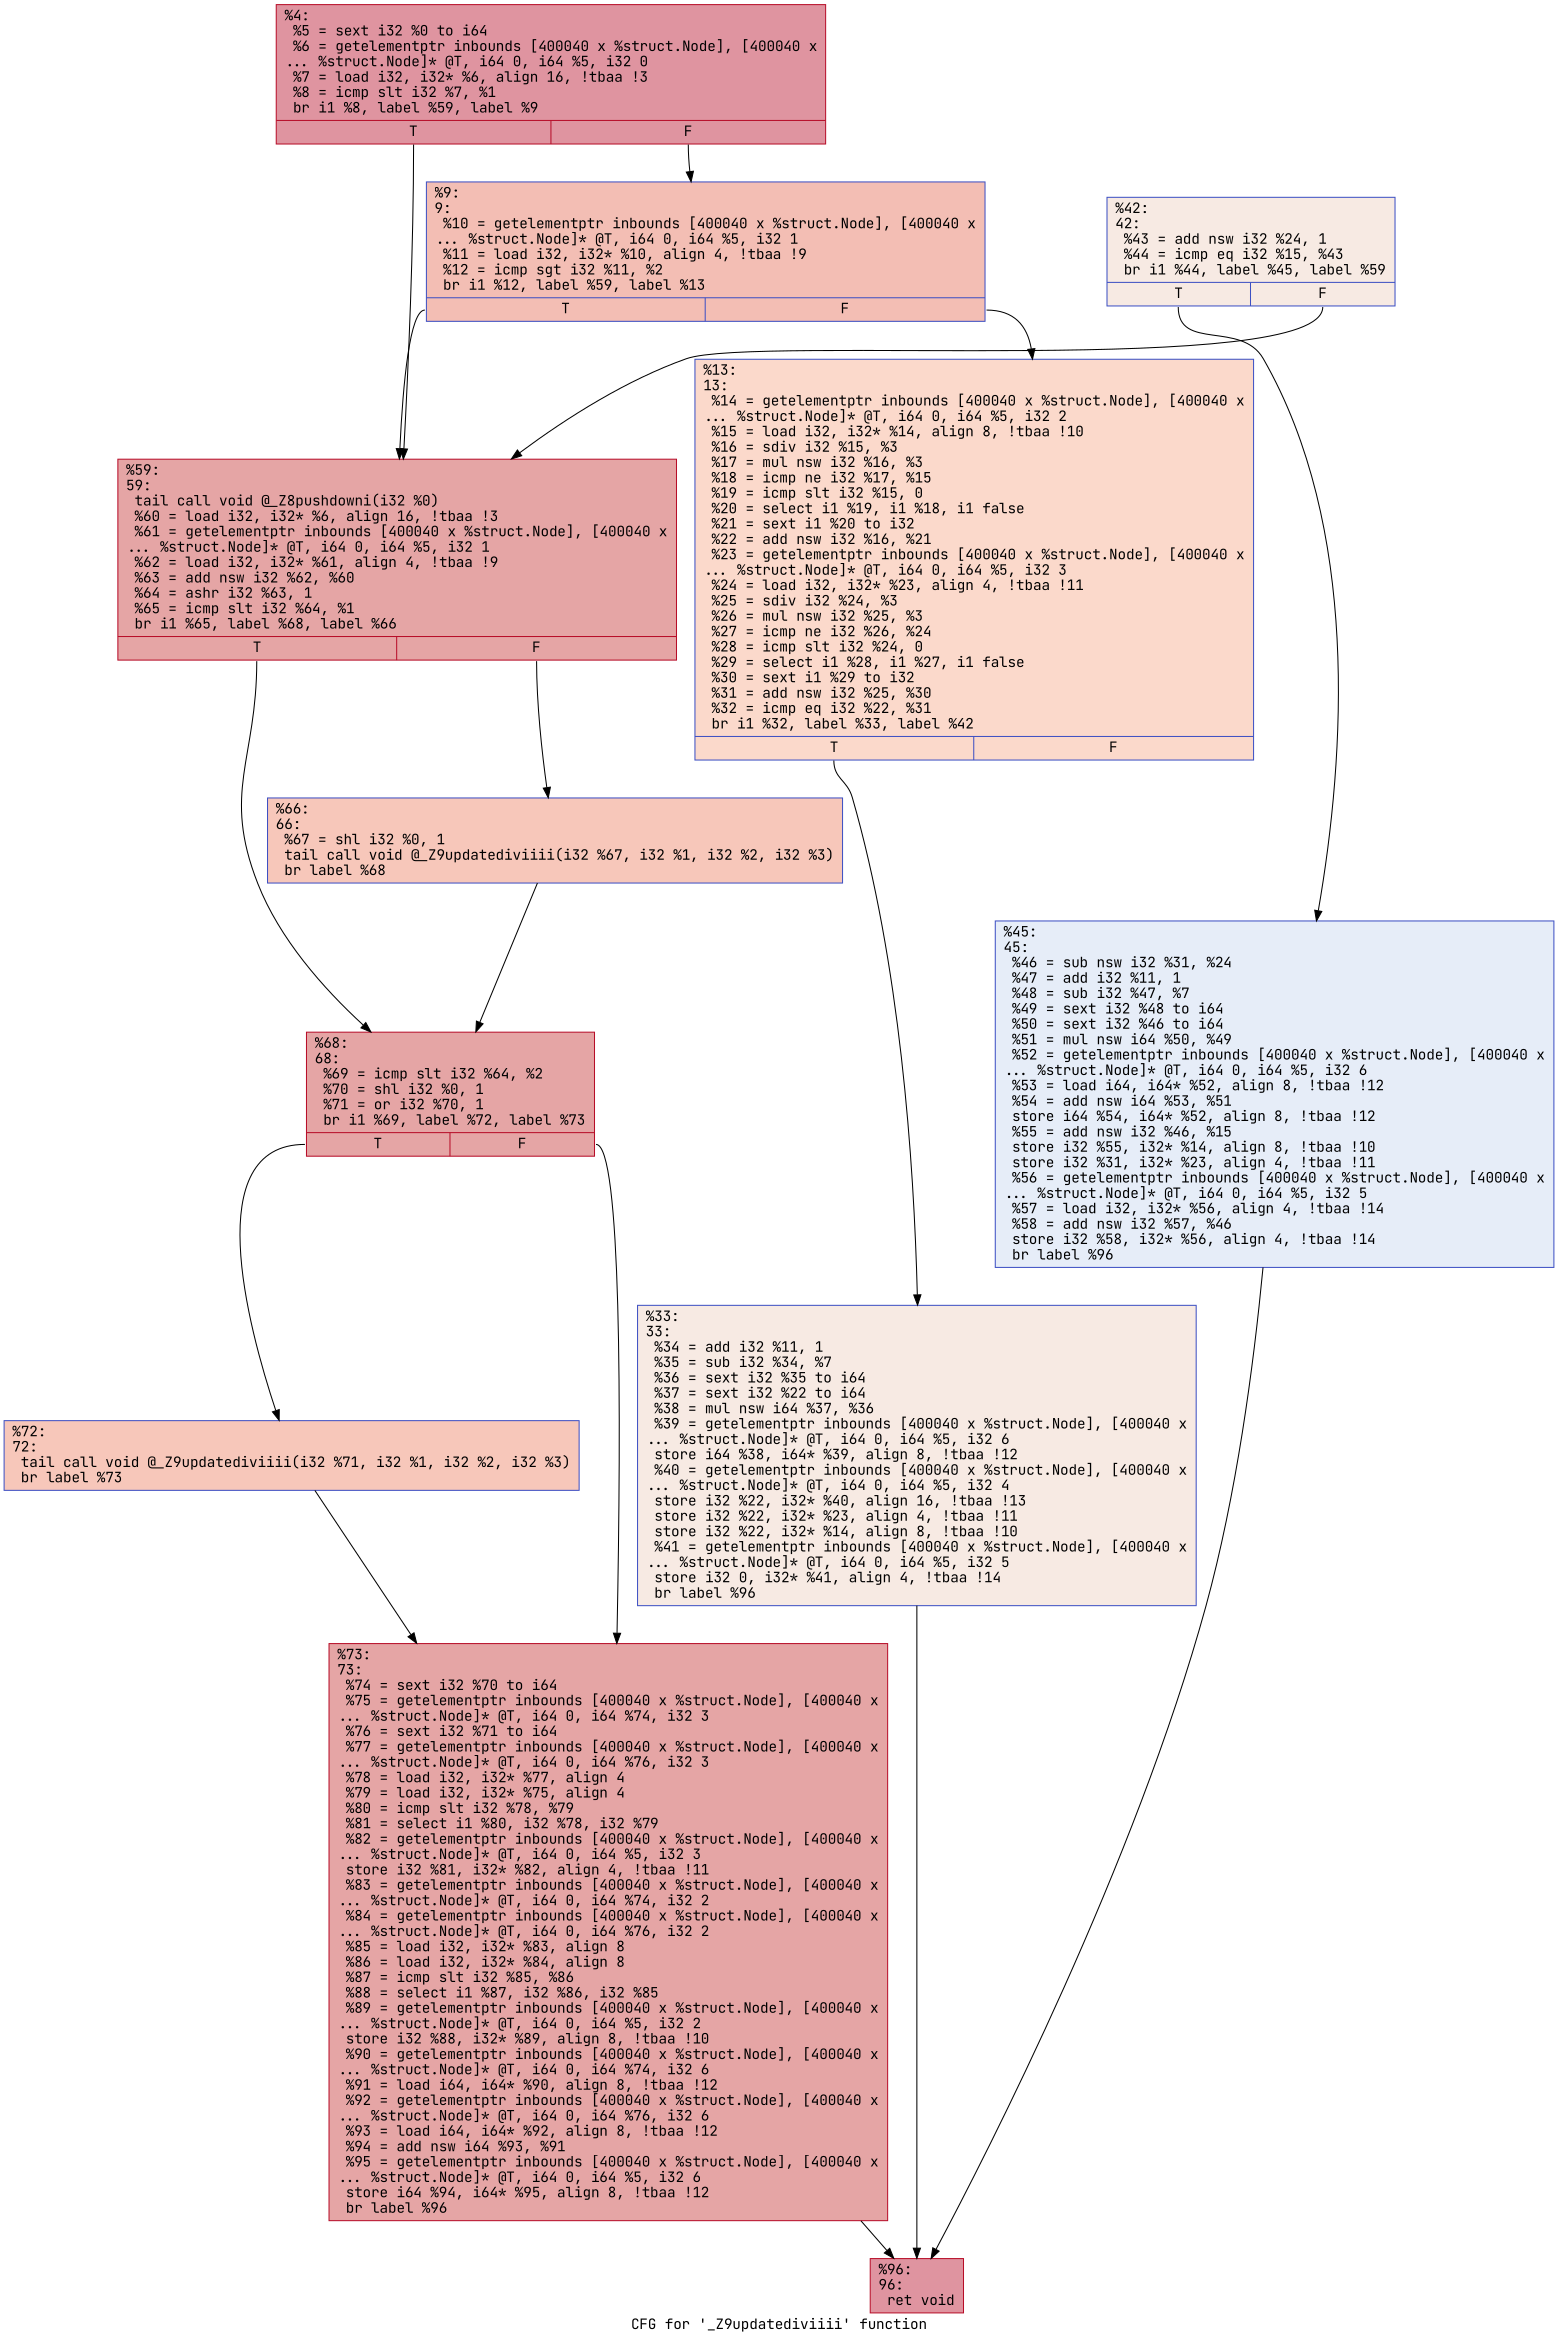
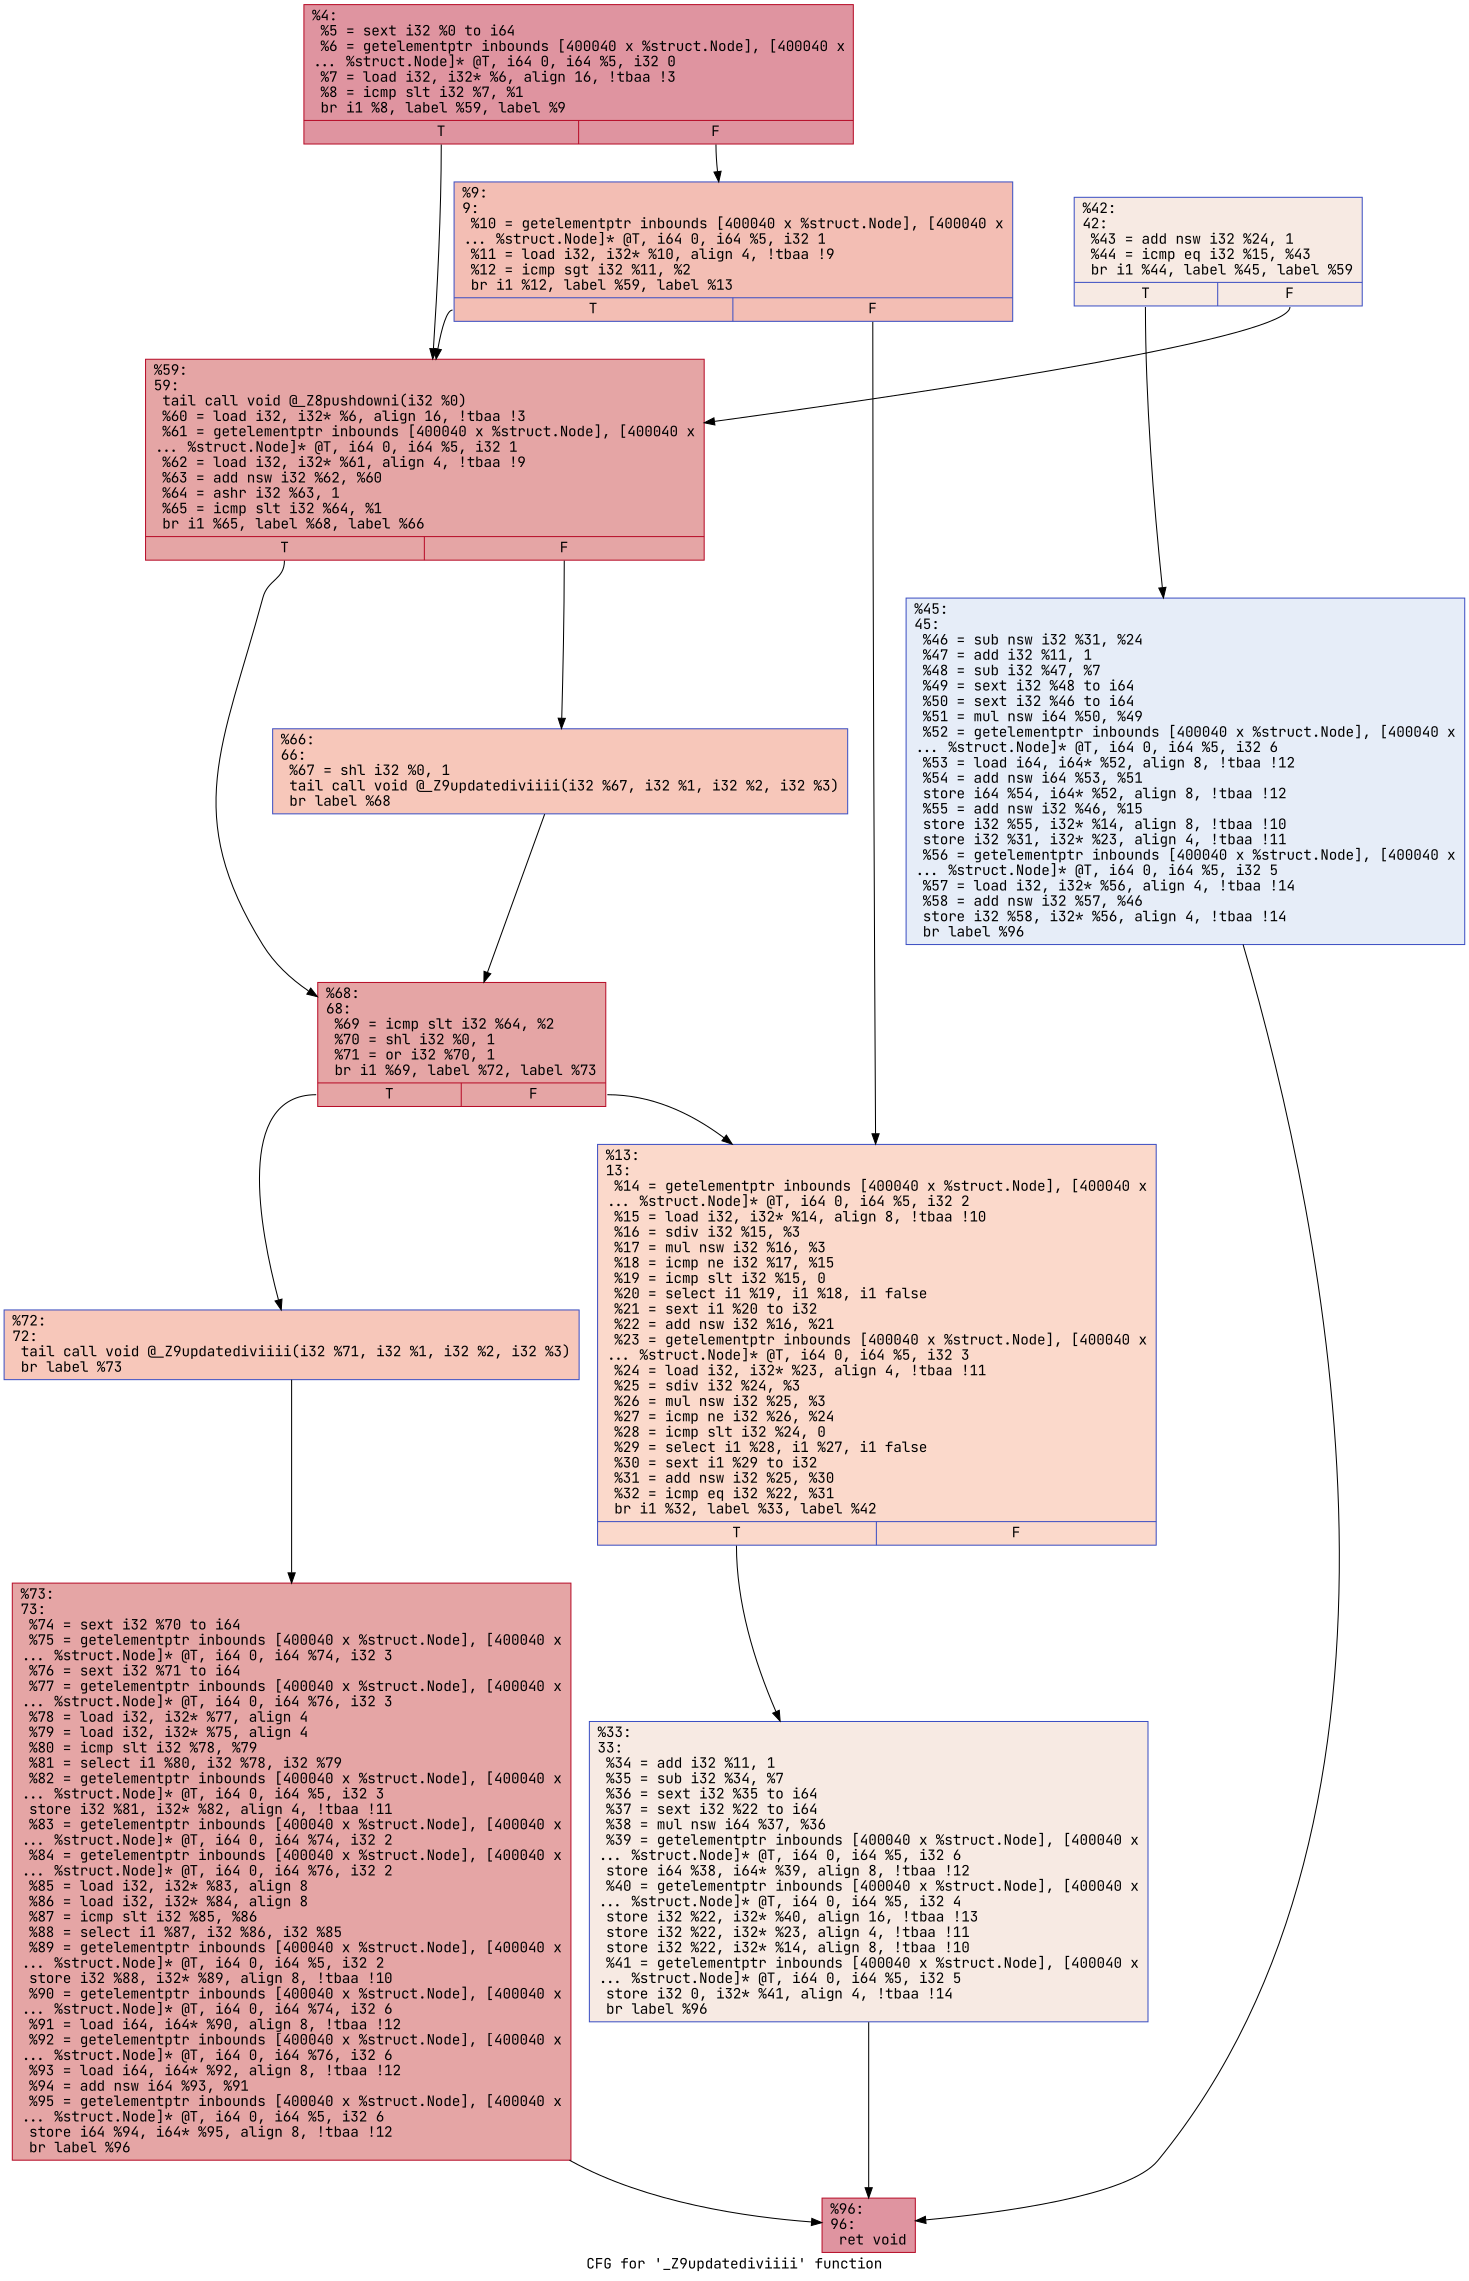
(619, 1387) -> (669, 1107)
